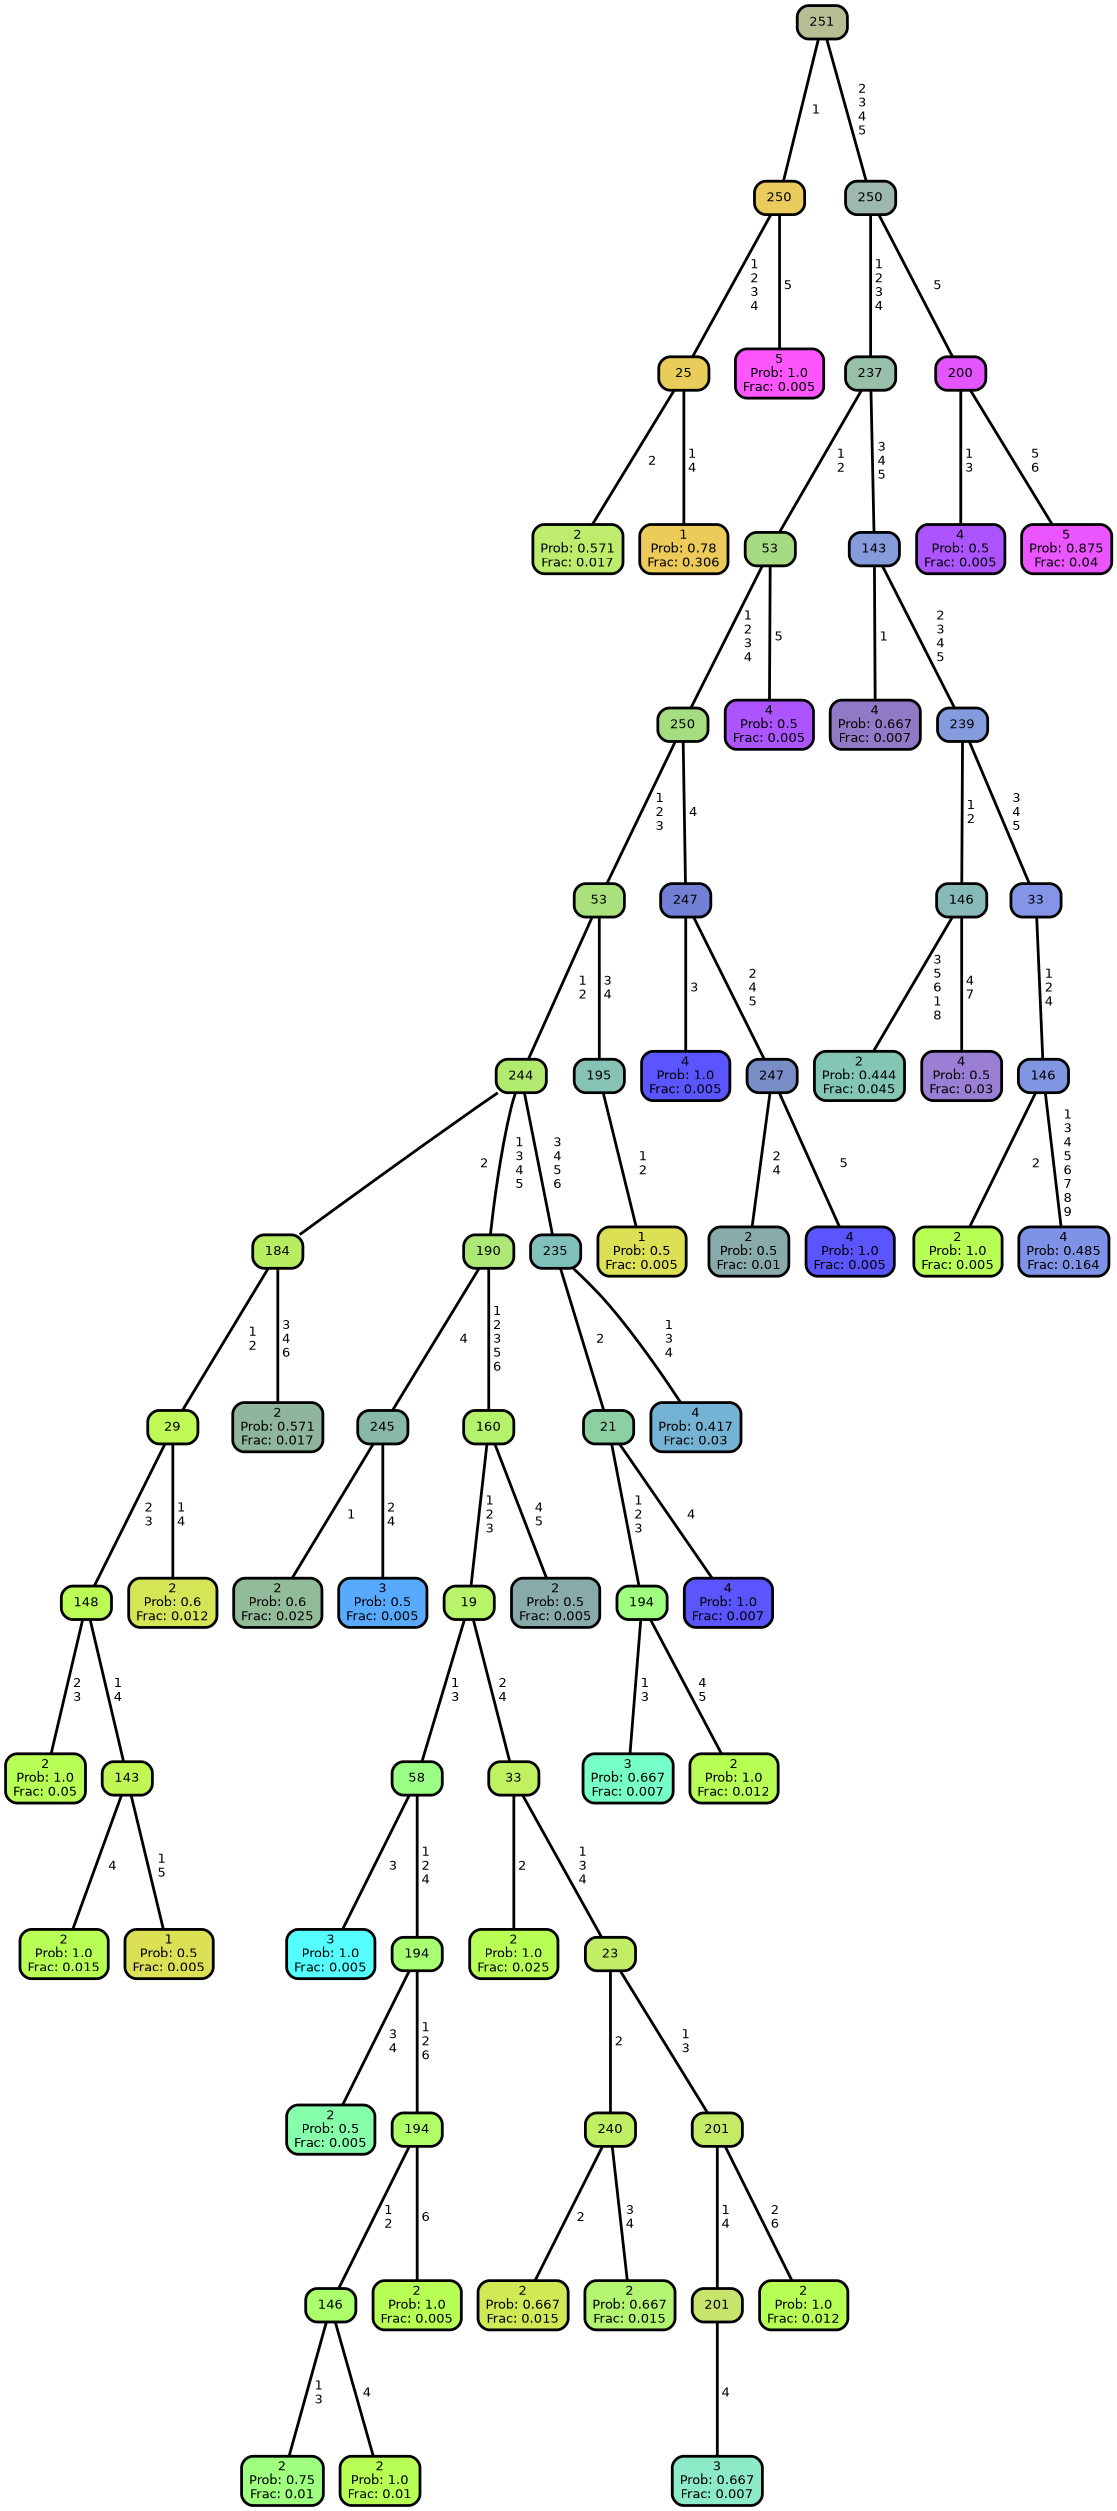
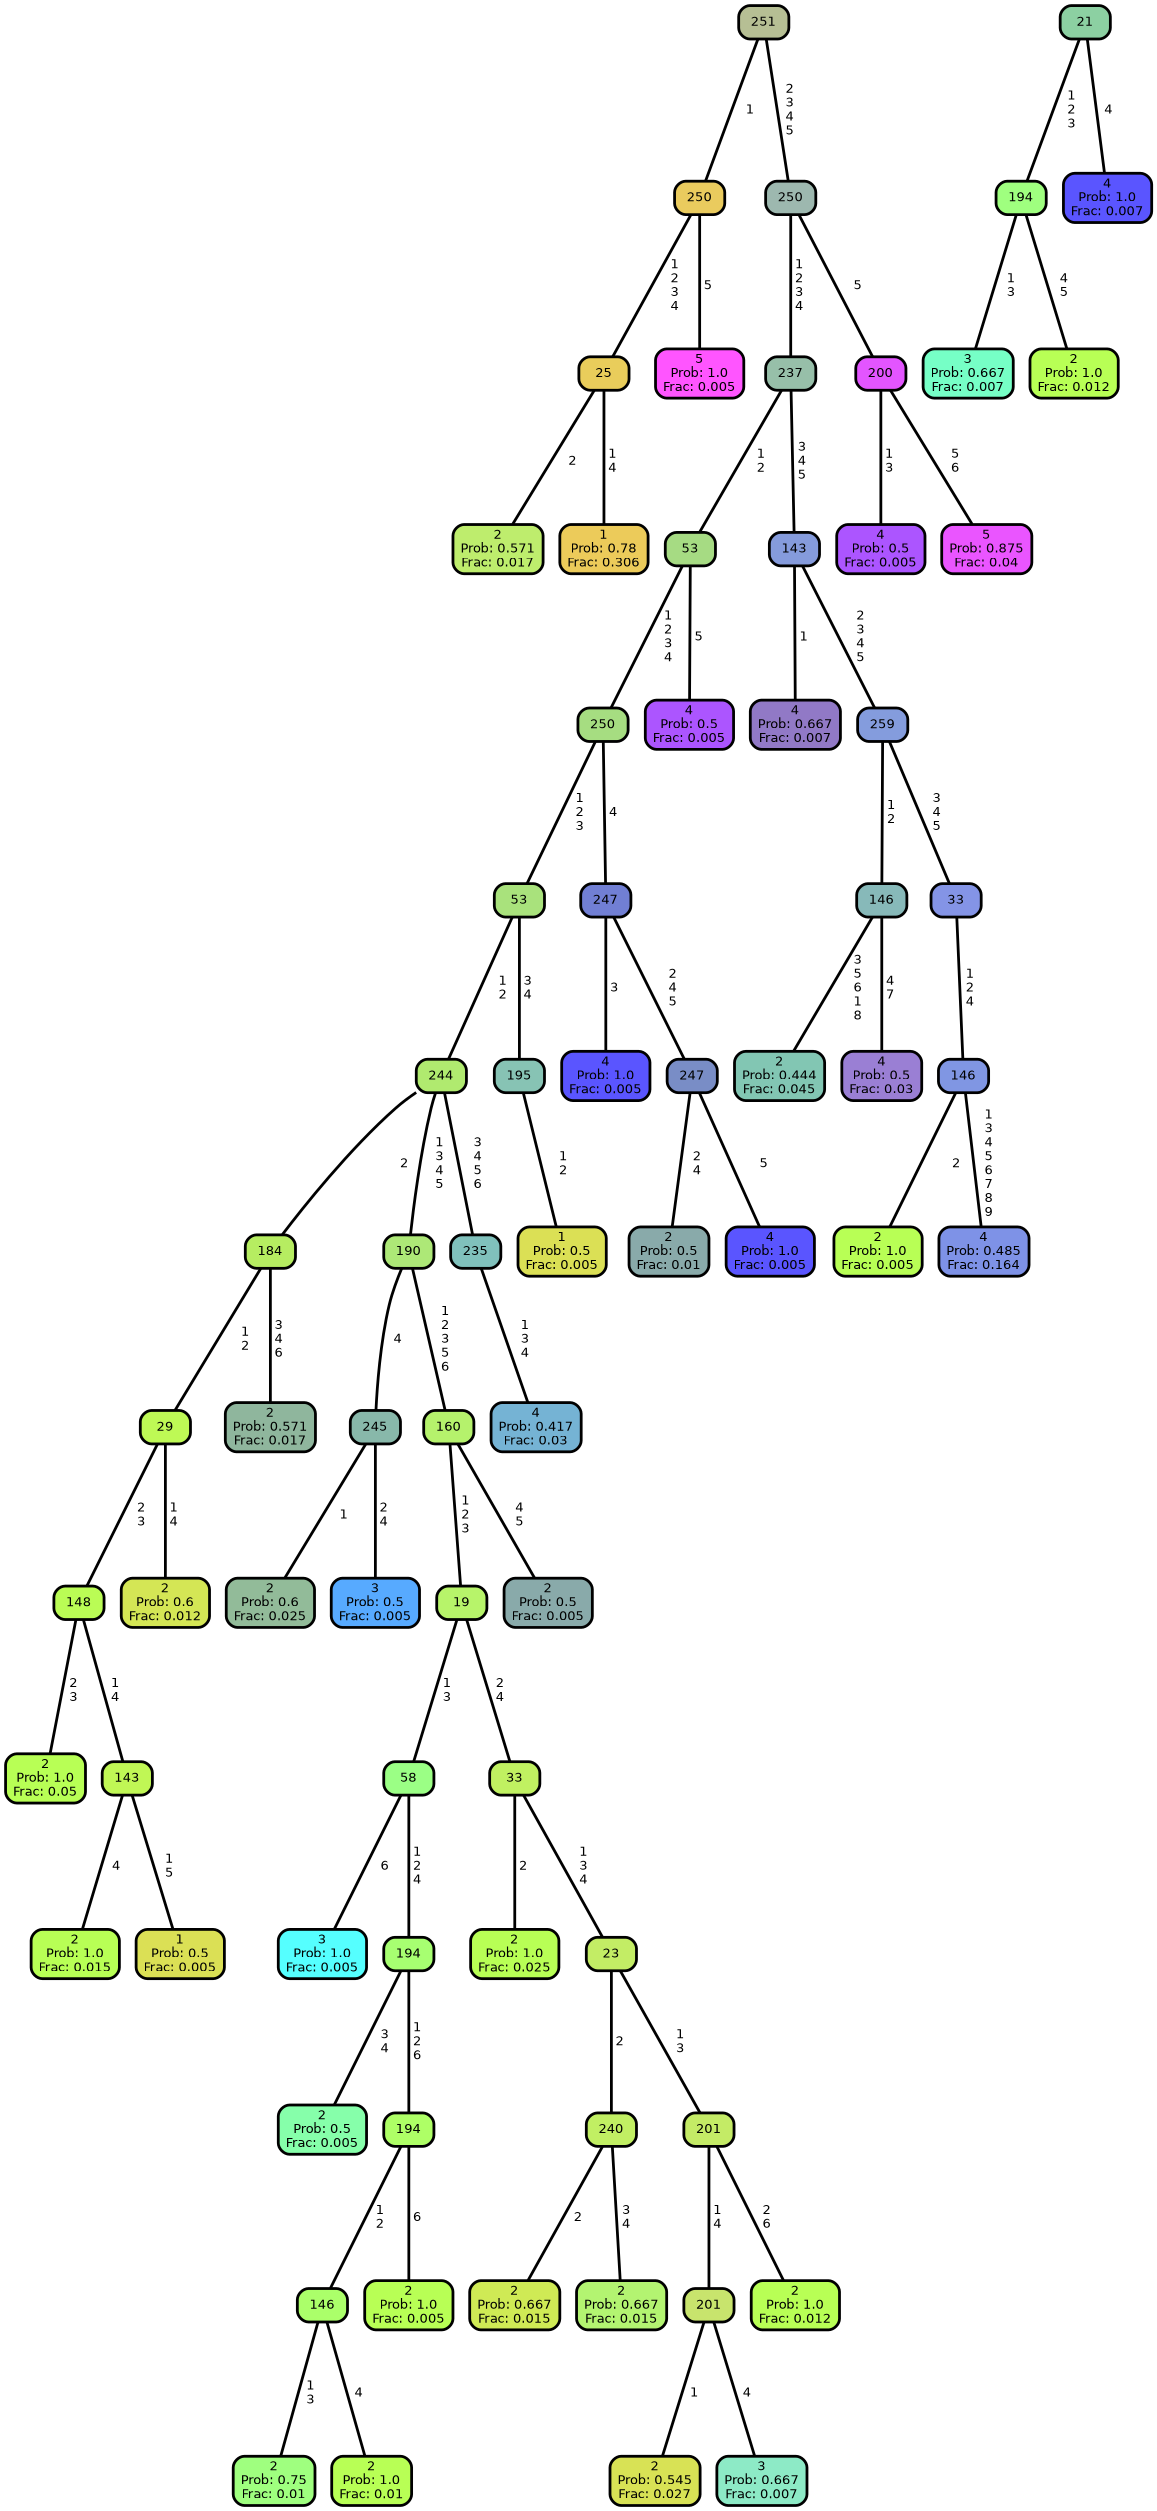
(963, 725) -> (883, 725)
(582, 1339) -> none
(391, 1866) -> (383, 1866)
none -> (655, 2481)
